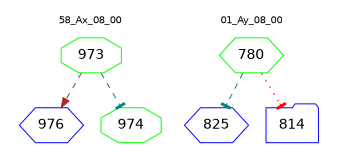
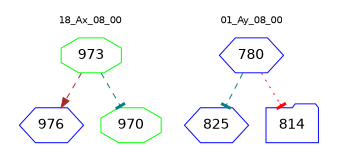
(90, 21) -> (90, 21)
(251, 55) -> (251, 55)
(131, 125) -> (131, 125)
